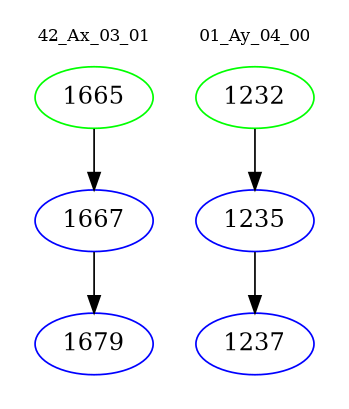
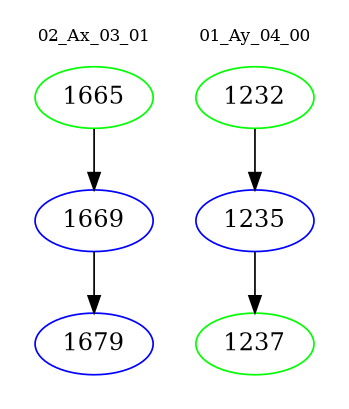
(94, 37) -> (94, 37)
(94, 221) -> (94, 221)
(255, 344) -> (255, 344)
